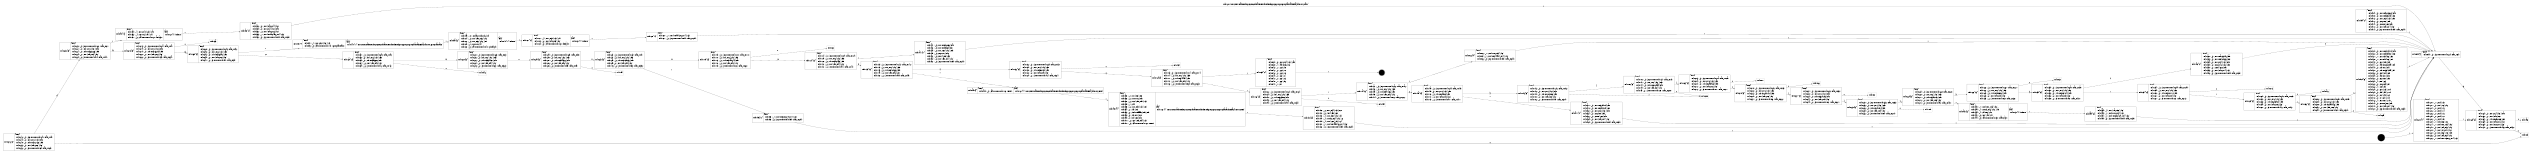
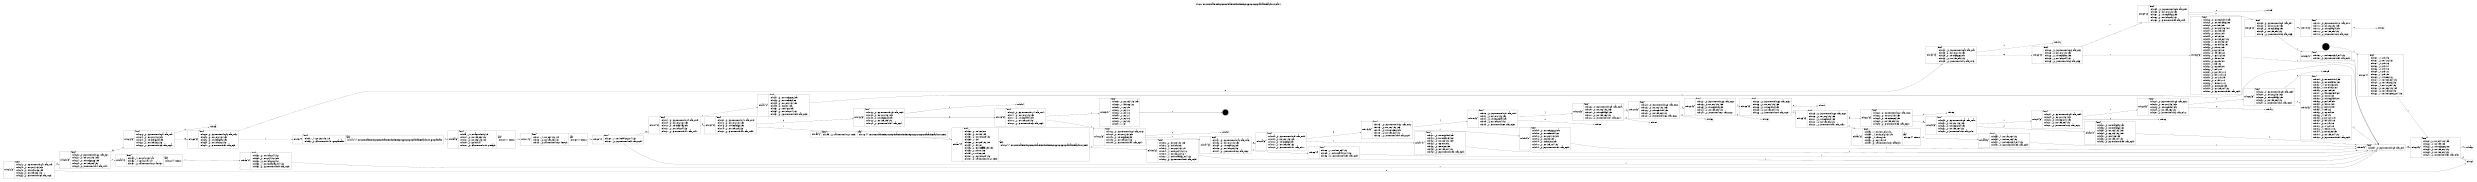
none -> (2216, 55)
(777, 60) -> (642, 134)
(1634, 96) -> (1466, 132)
